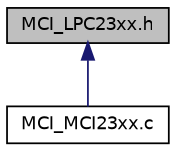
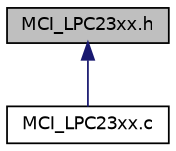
(88, 125) -> (88, 125)
